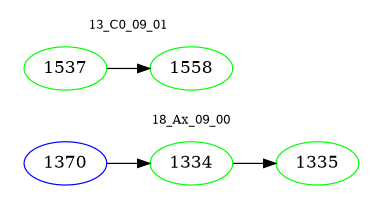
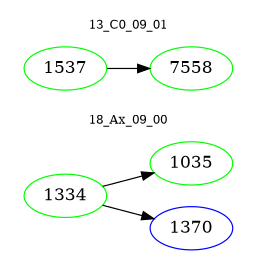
(191, 68) -> (191, 68)
(122, 163) -> (122, 210)
(317, 163) -> (191, 163)
